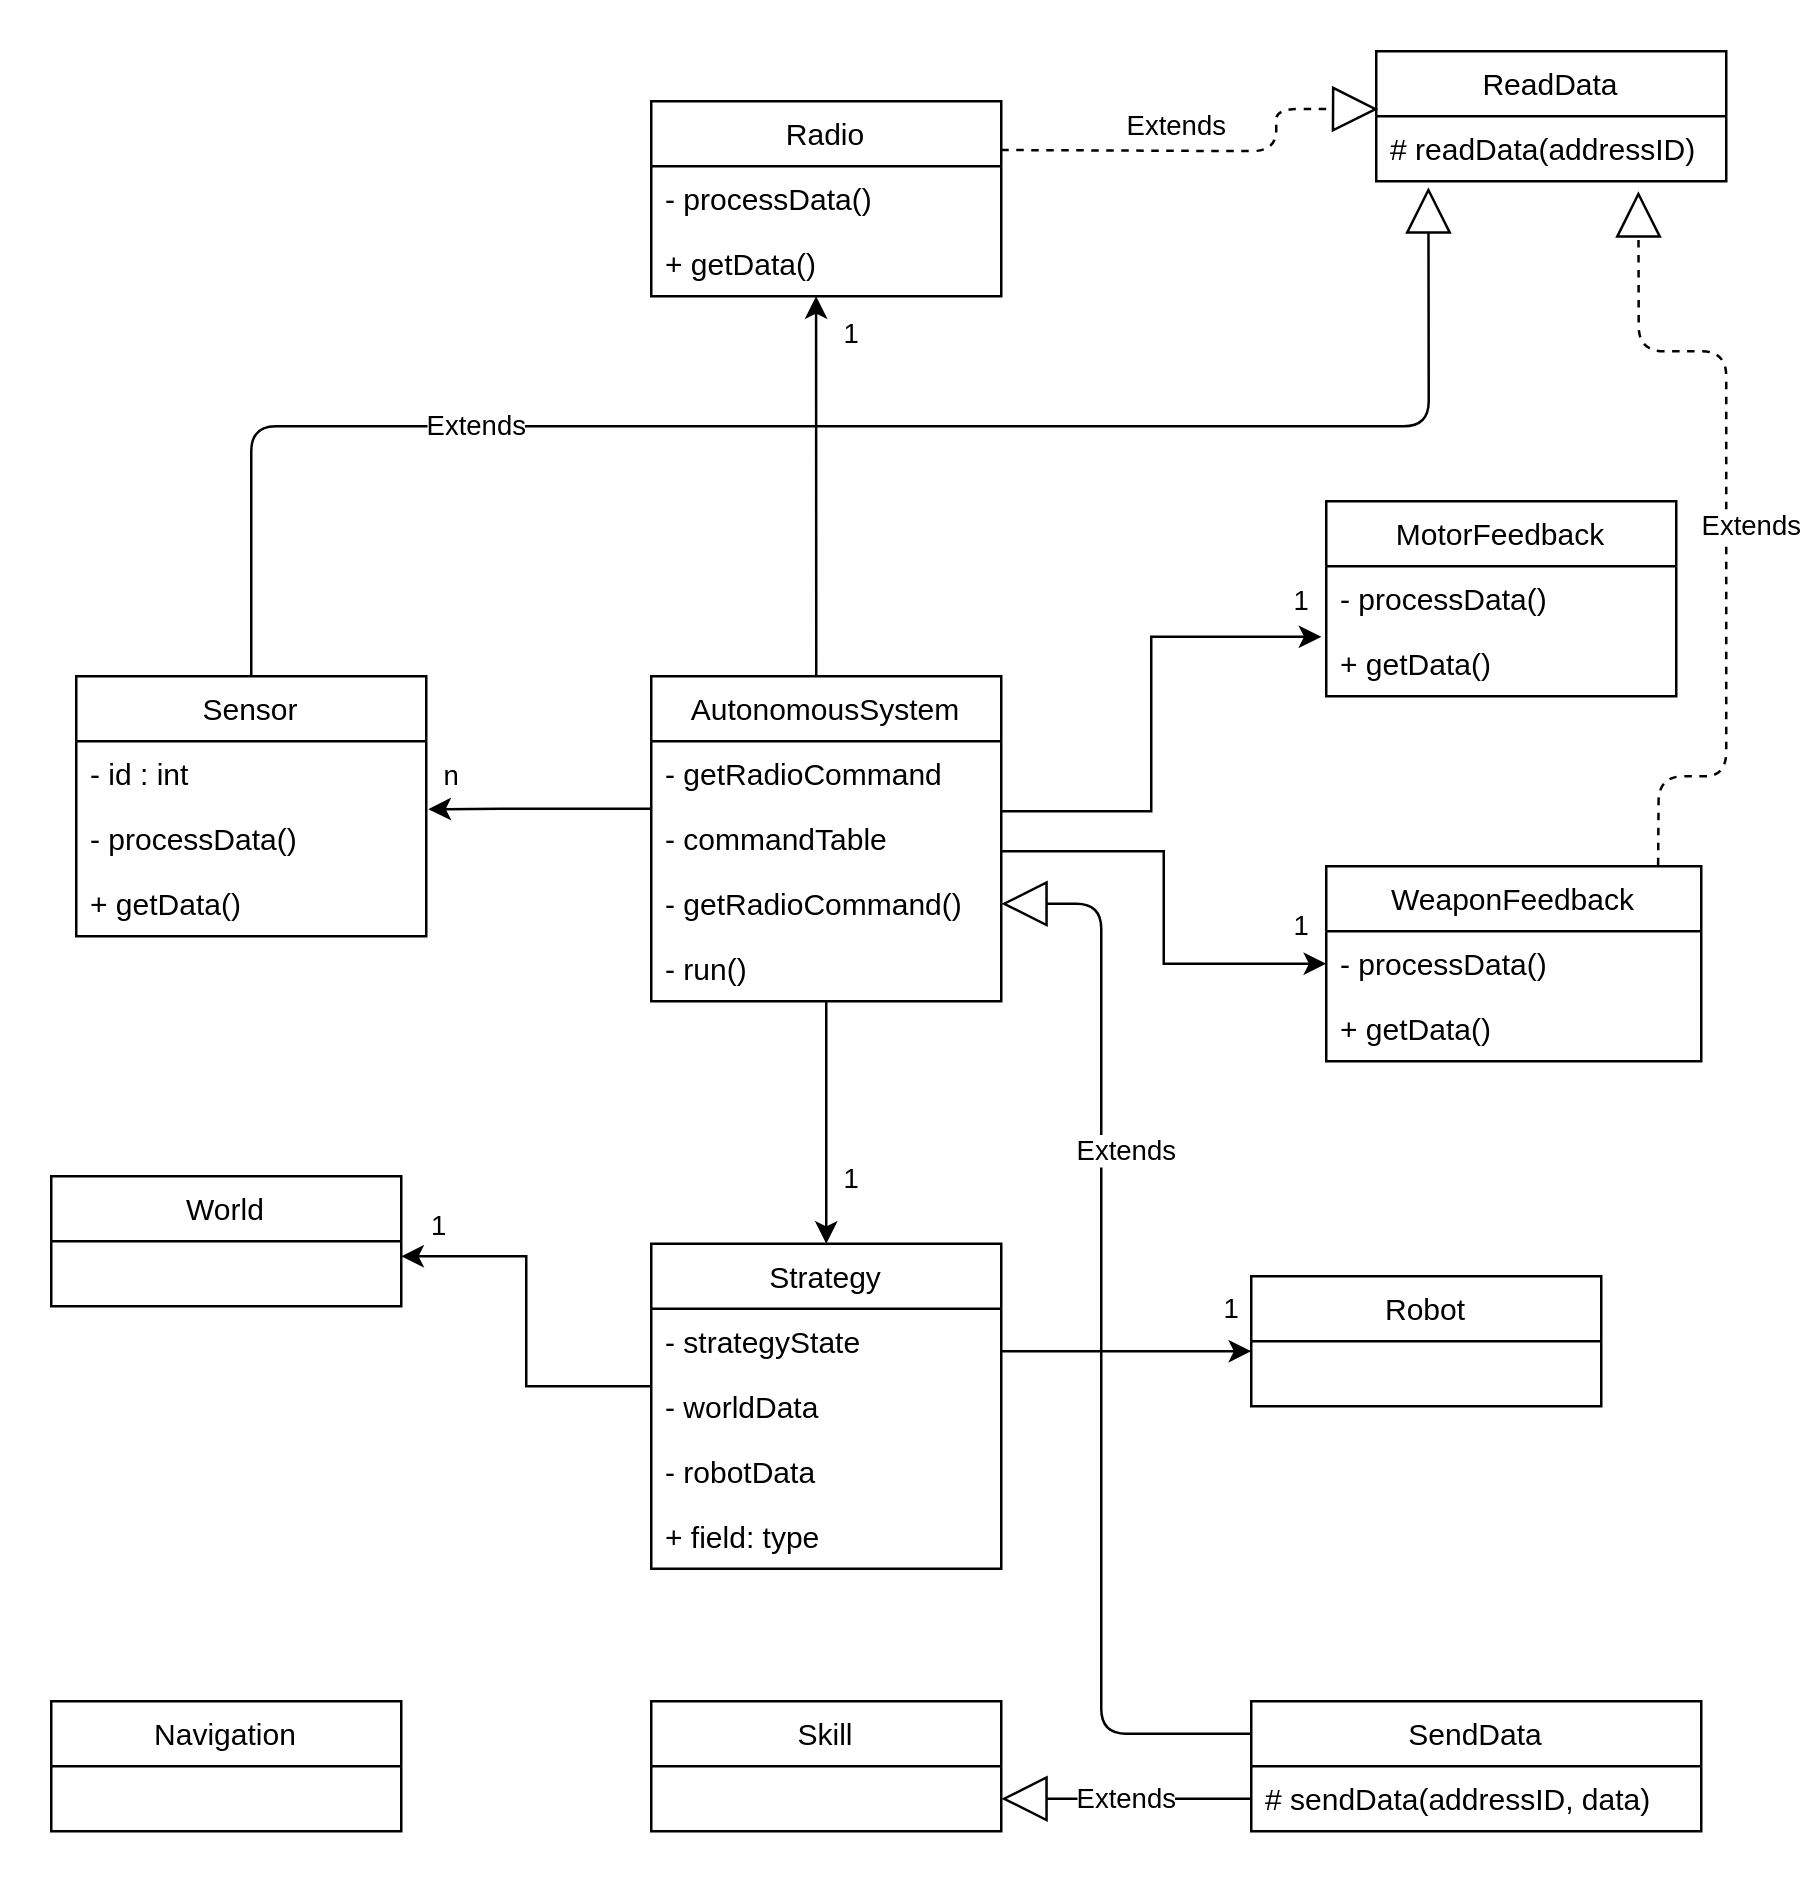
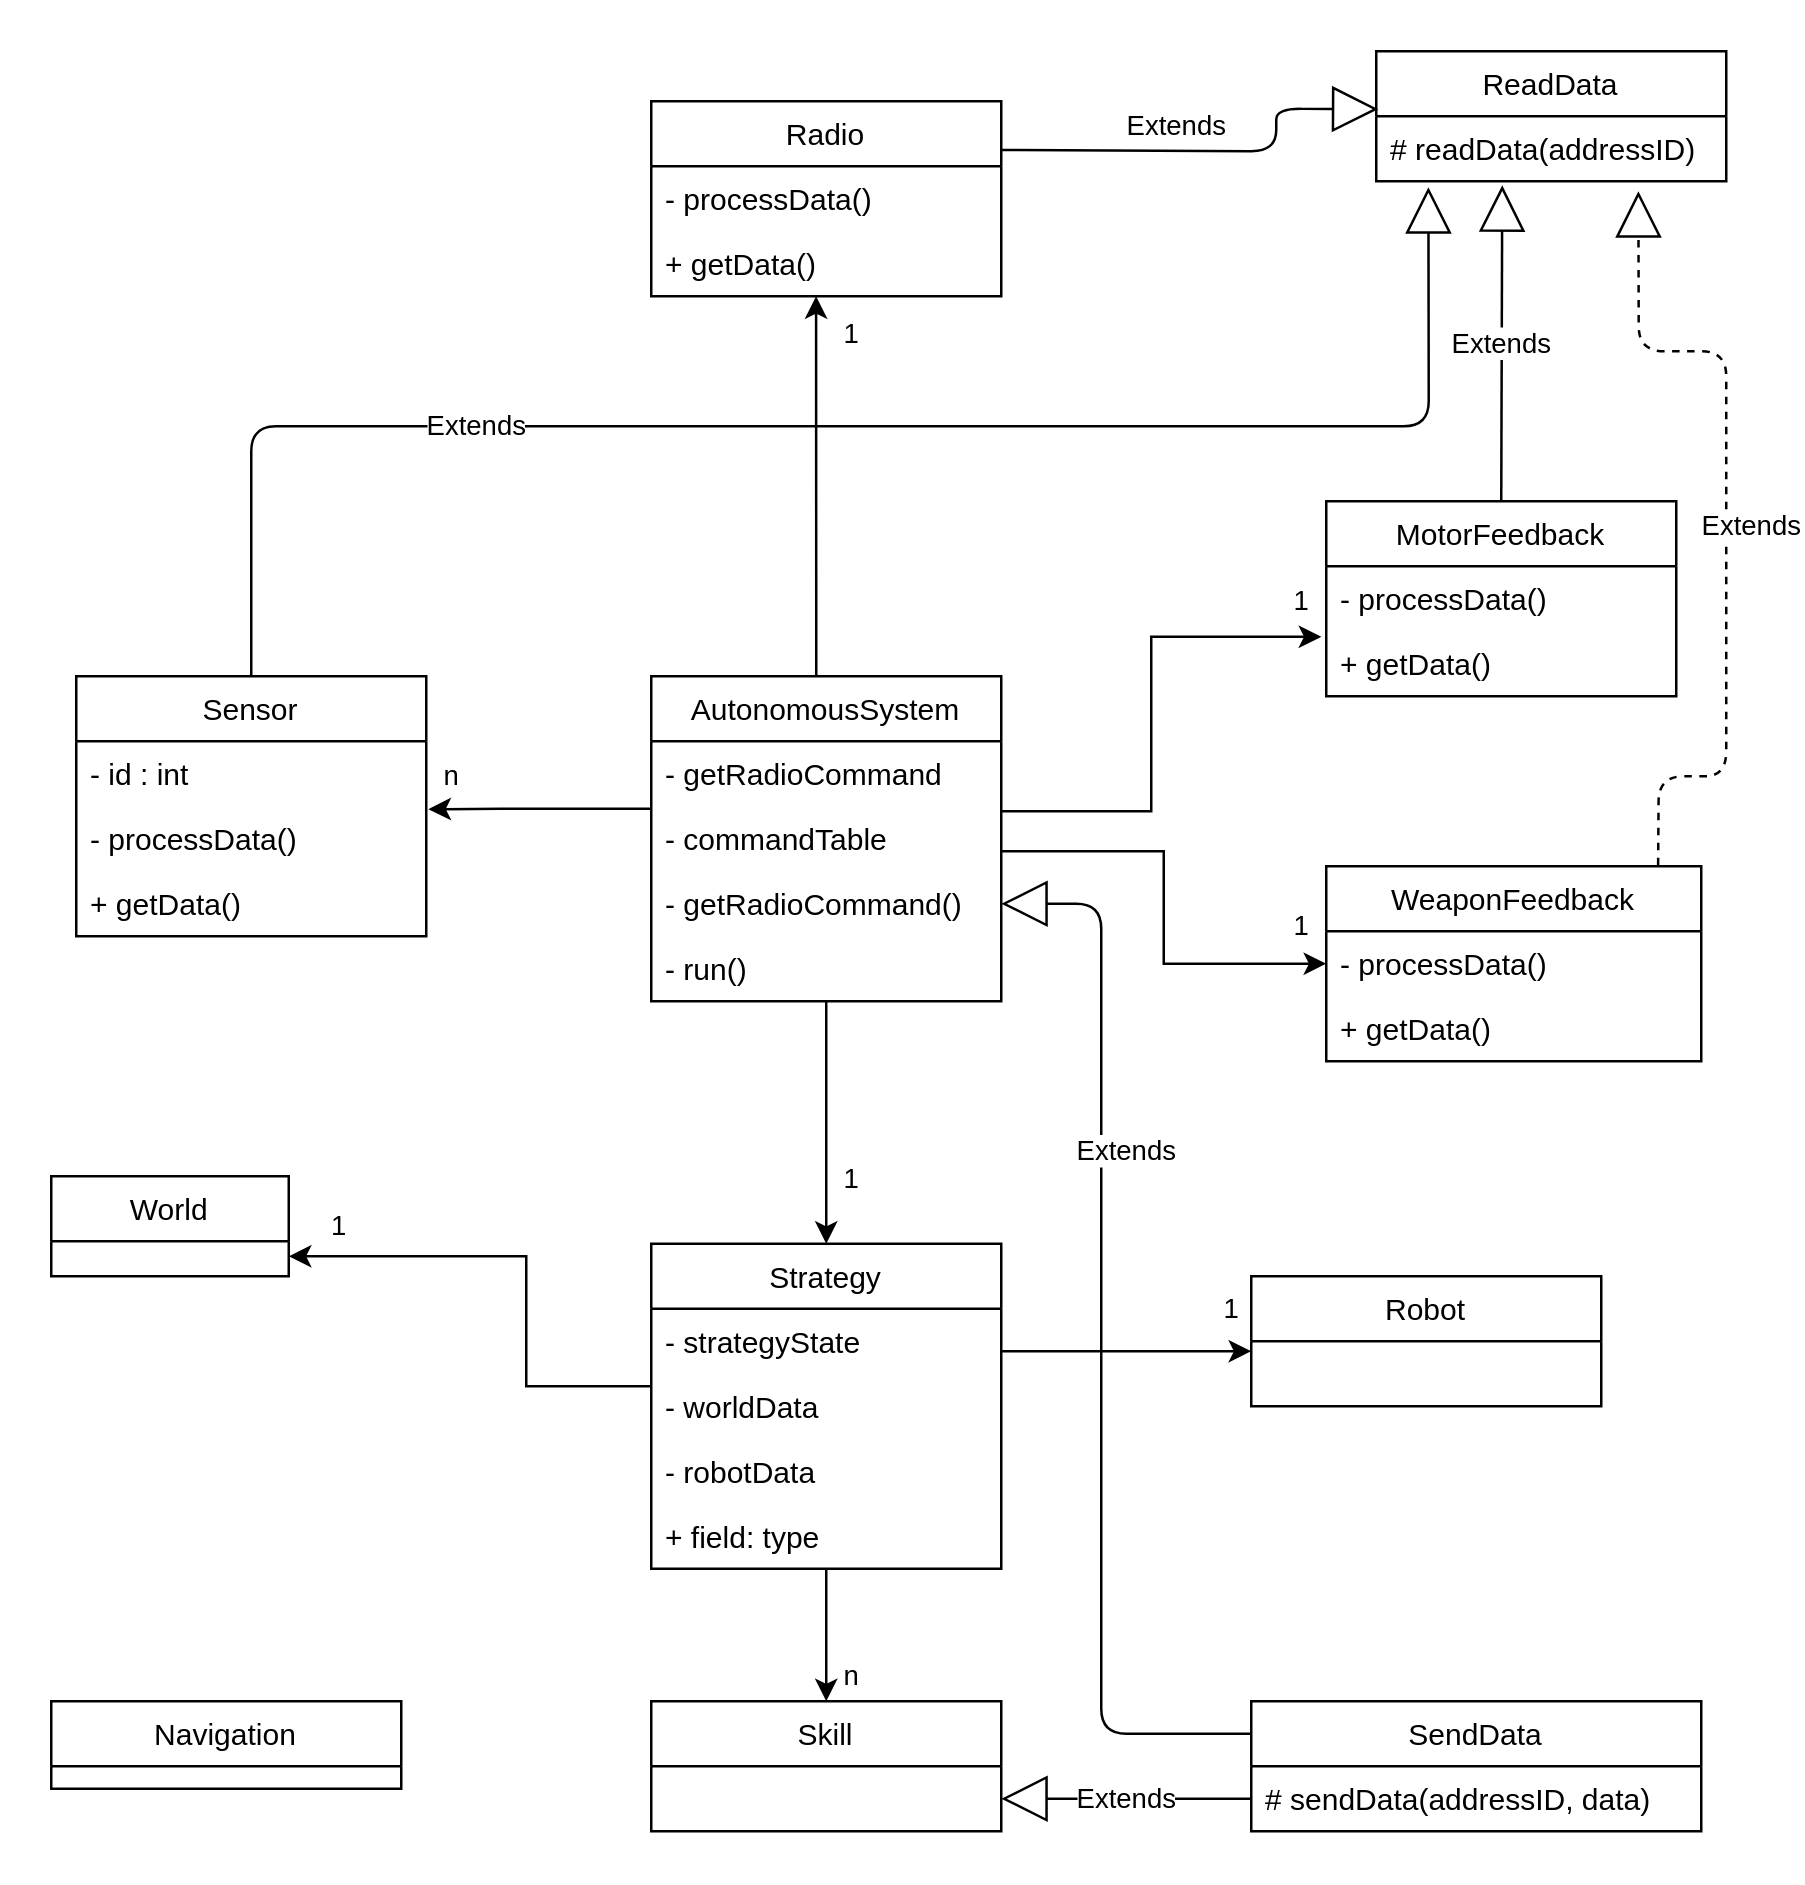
(1178, 151) -> (1178, 151)
none -> (1502, 417)
(226, 1241) -> (170, 1226)
none -> (826, 1627)
(226, 1766) -> (226, 1745)
